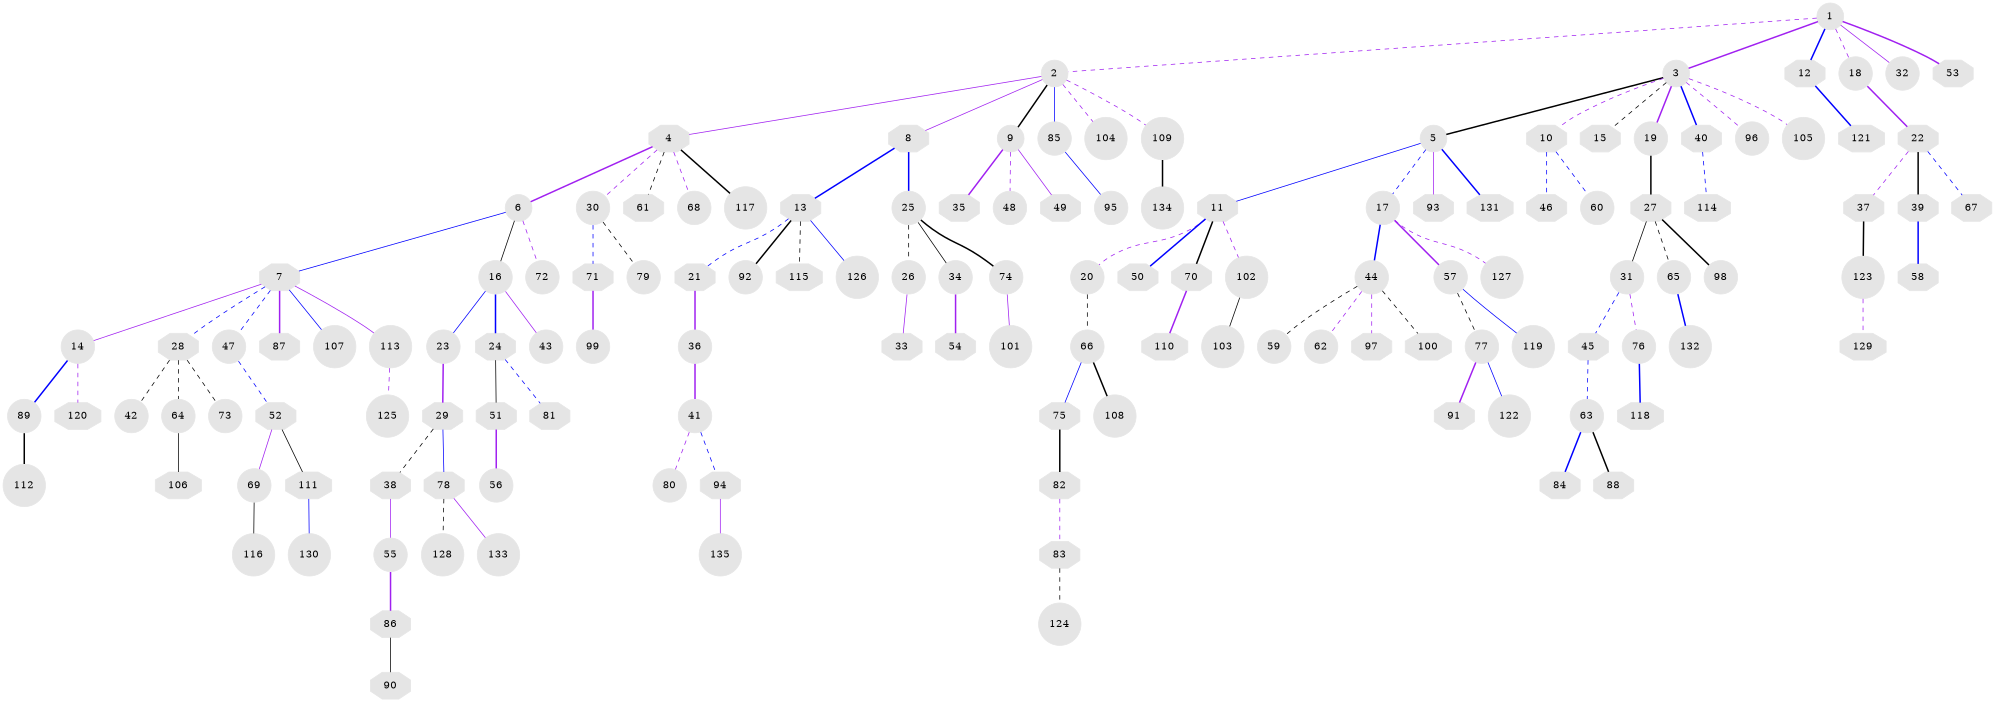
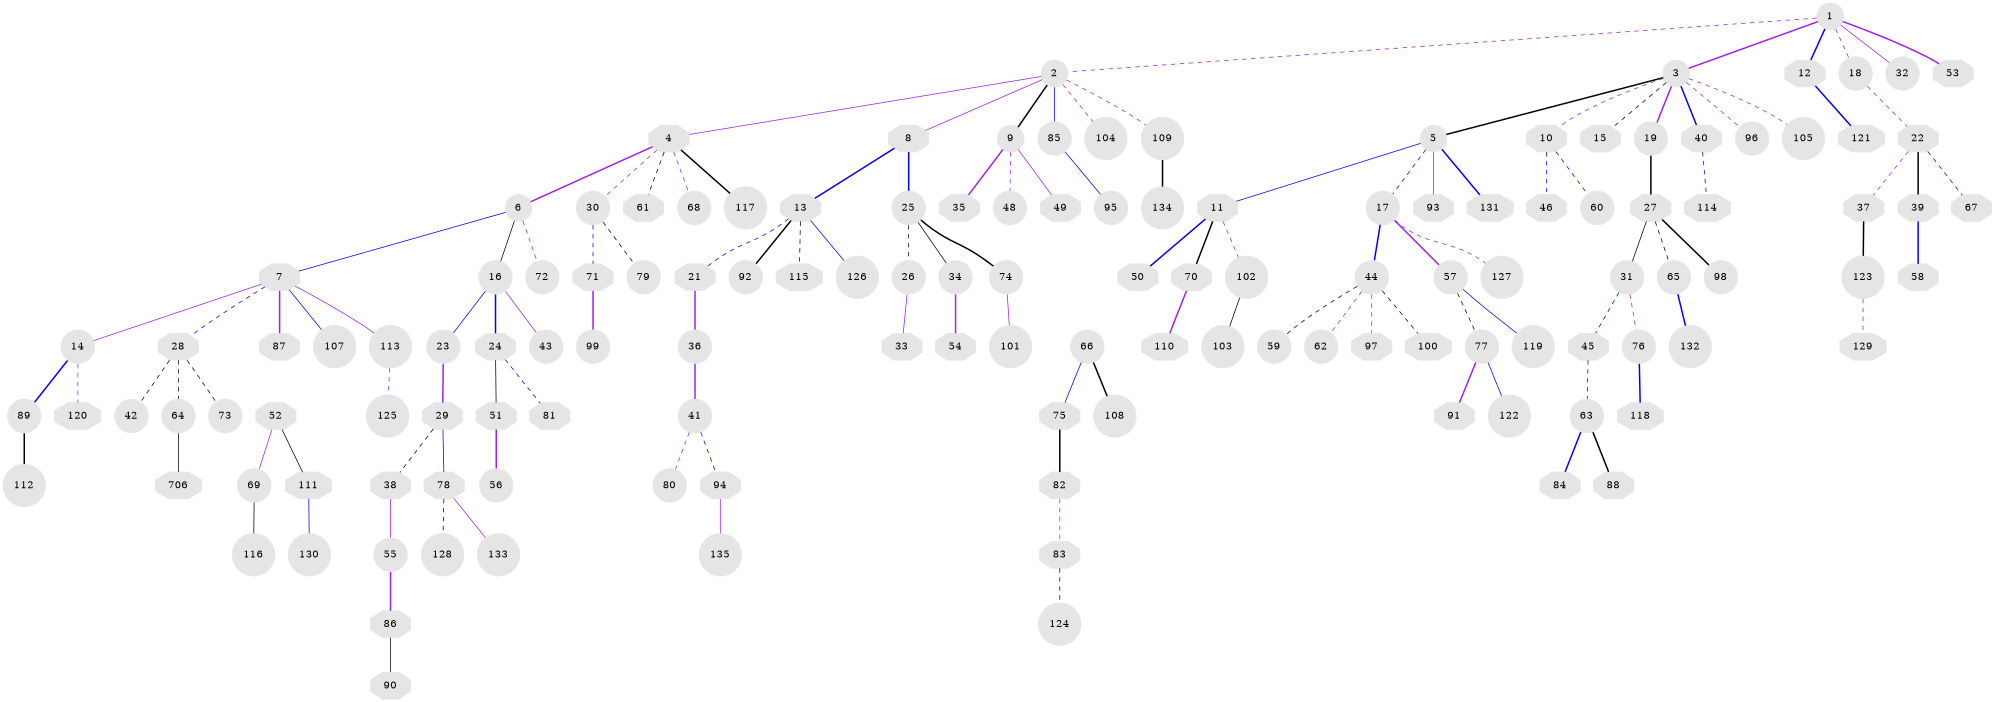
(1887, 106) -> (1887, 106)
(1087, 277) -> none
(229, 347) -> none
(178, 485) -> (178, 485)
